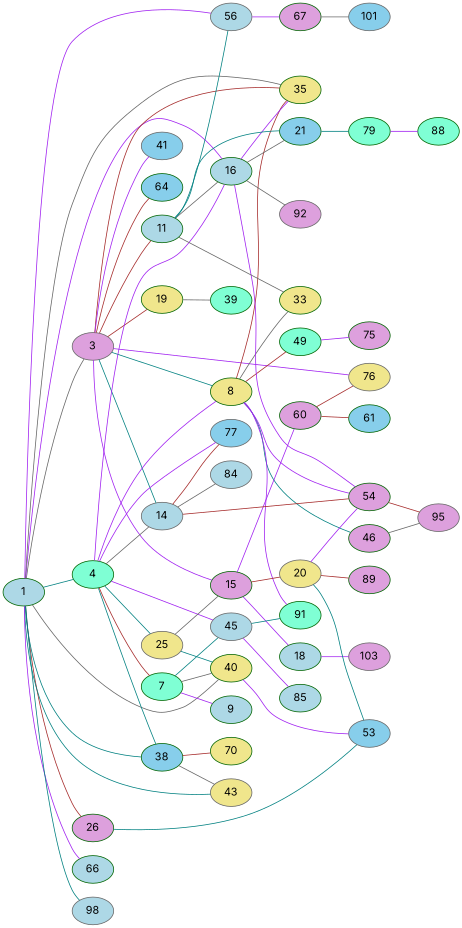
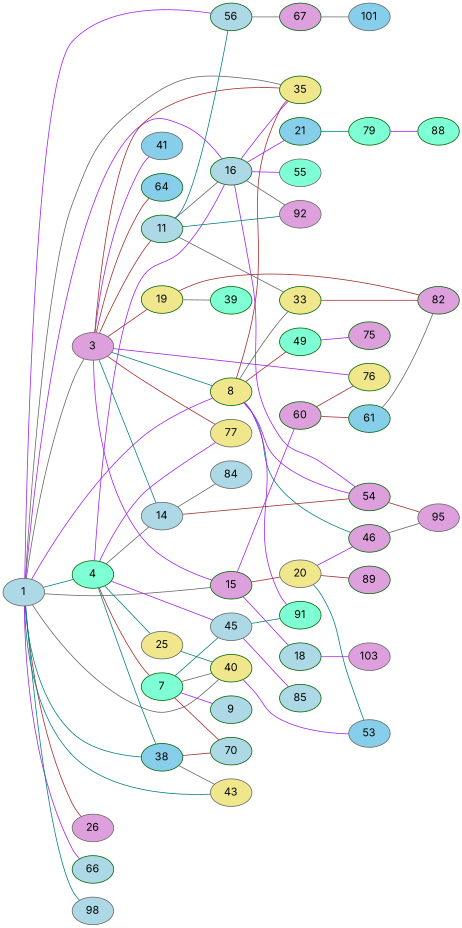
(231, 17) -> (231, 17)
(266, 17) -> (266, 17)
(270, 149) -> (270, 149)
(209, 152) -> (231, 222)
none -> (300, 173)
none -> (439, 300)
(369, 377) -> (369, 377)
(231, 433) -> (231, 433)
(138, 474) -> (115, 463)
(195, 474) -> (161, 392)
(334, 535) -> (335, 556)
(24, 592) -> (24, 592)
(193, 618) -> (128, 595)
none -> (197, 719)
(231, 751) -> (231, 751)
(245, 815) -> none
(93, 828) -> (93, 828)
